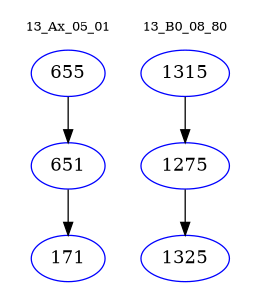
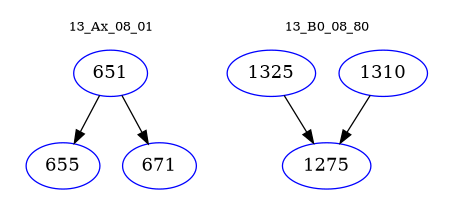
(68, 28) -> (111, 28)
(185, 73) -> (383, 73)
(68, 113) -> (90, 114)
(185, 206) -> (295, 114)
(68, 259) -> (159, 166)
